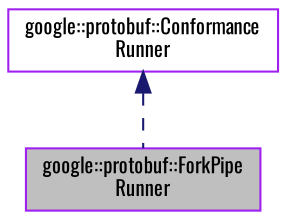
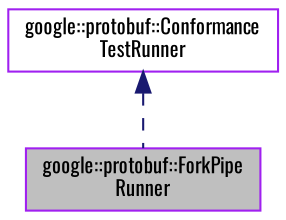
(143, 40) -> (143, 40)
